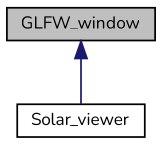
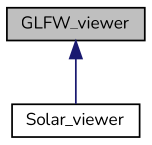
(81, 24) -> (76, 24)
